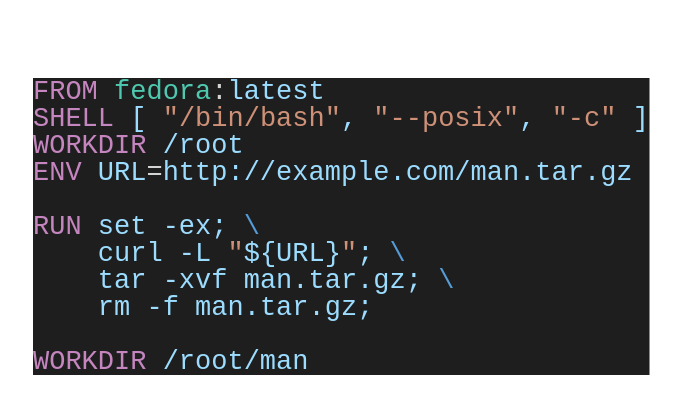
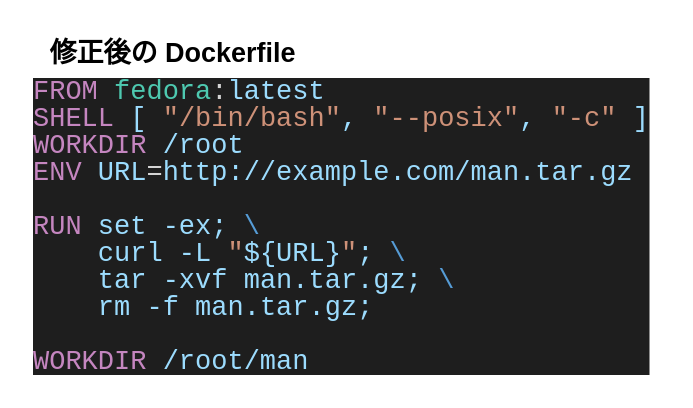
none -> (173, 53)
